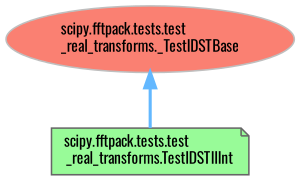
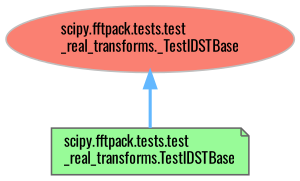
(150, 151) -> (150, 151)
